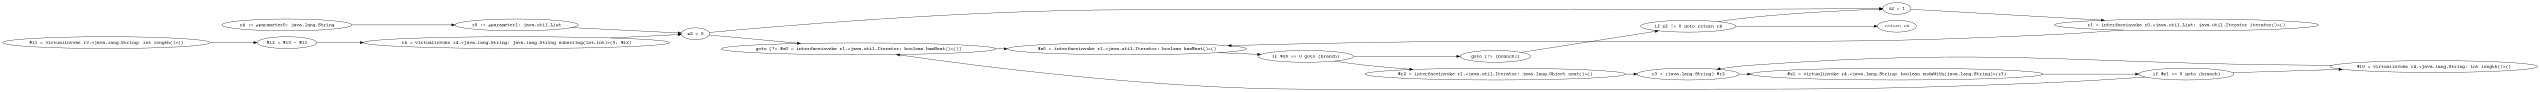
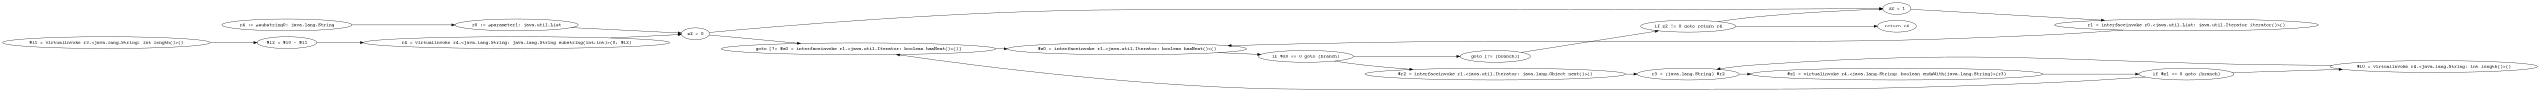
(287, 25) -> (287, 25)
